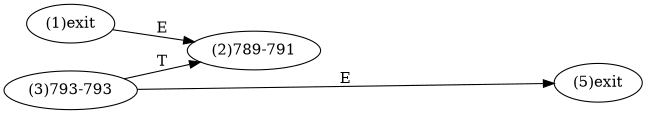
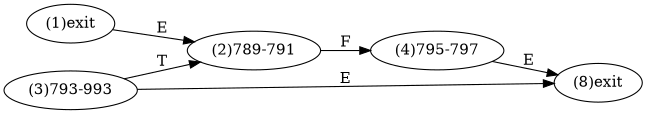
none -> (437, 51)
(598, 83) -> (598, 83)
(71, 90) -> (71, 90)
